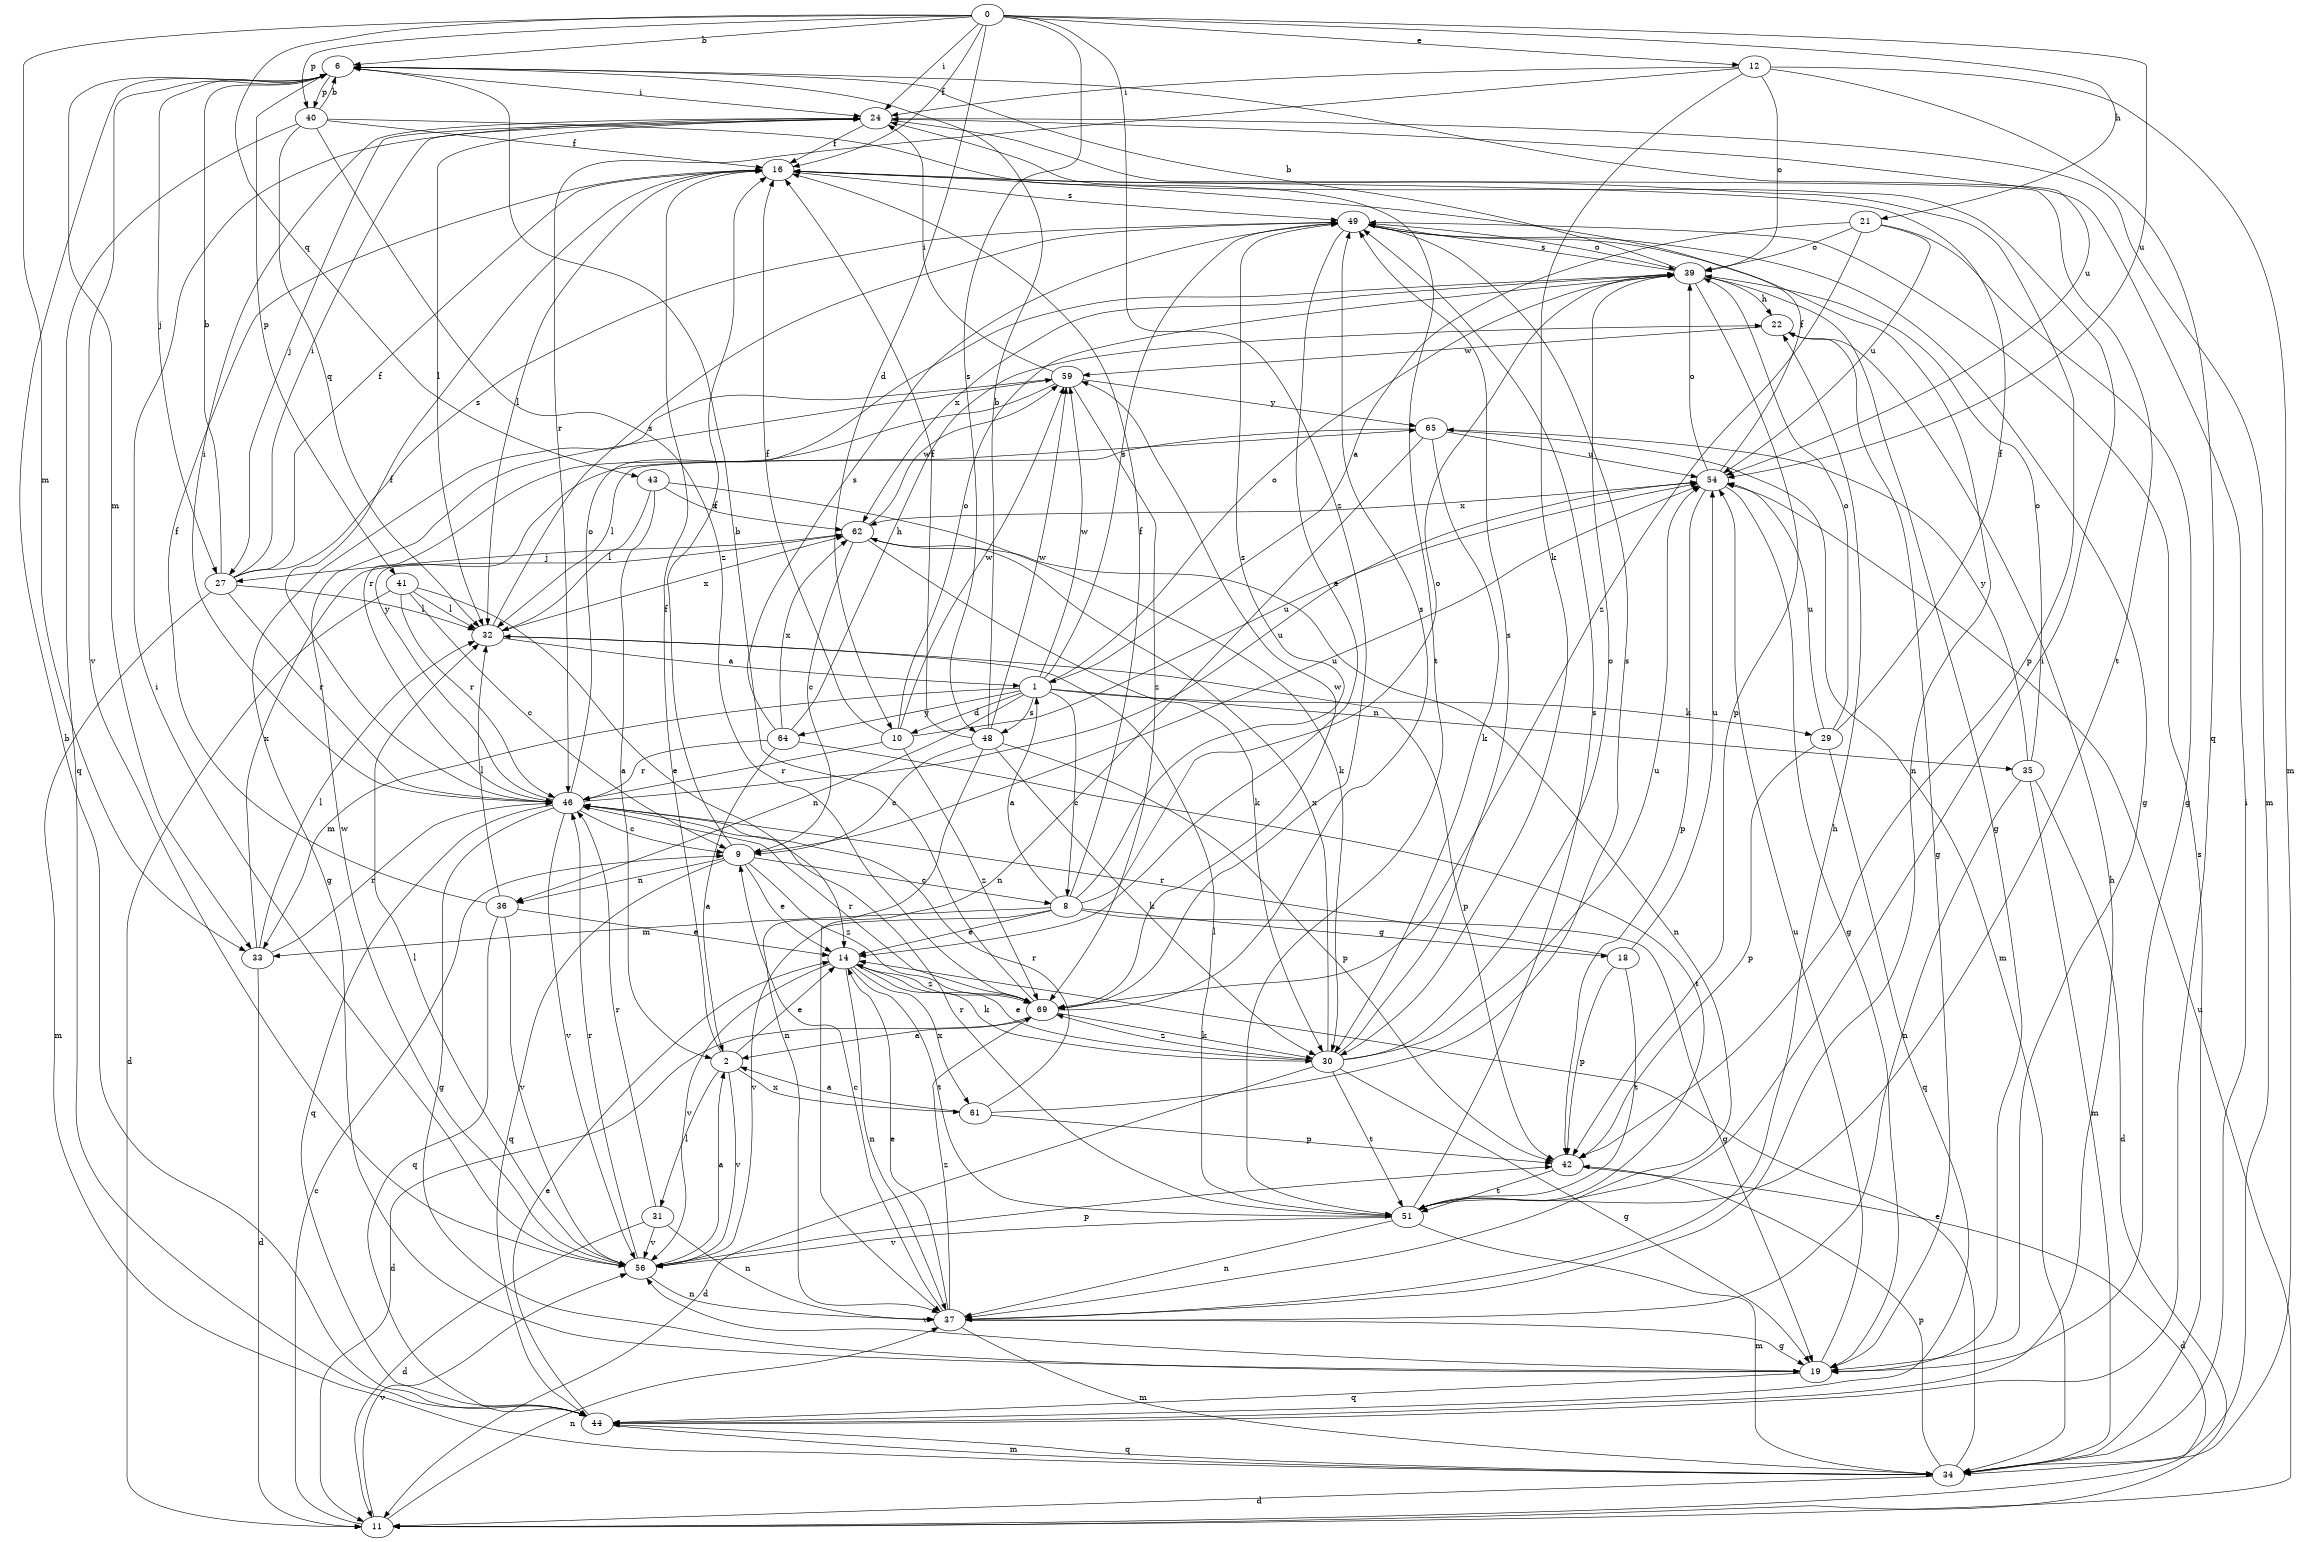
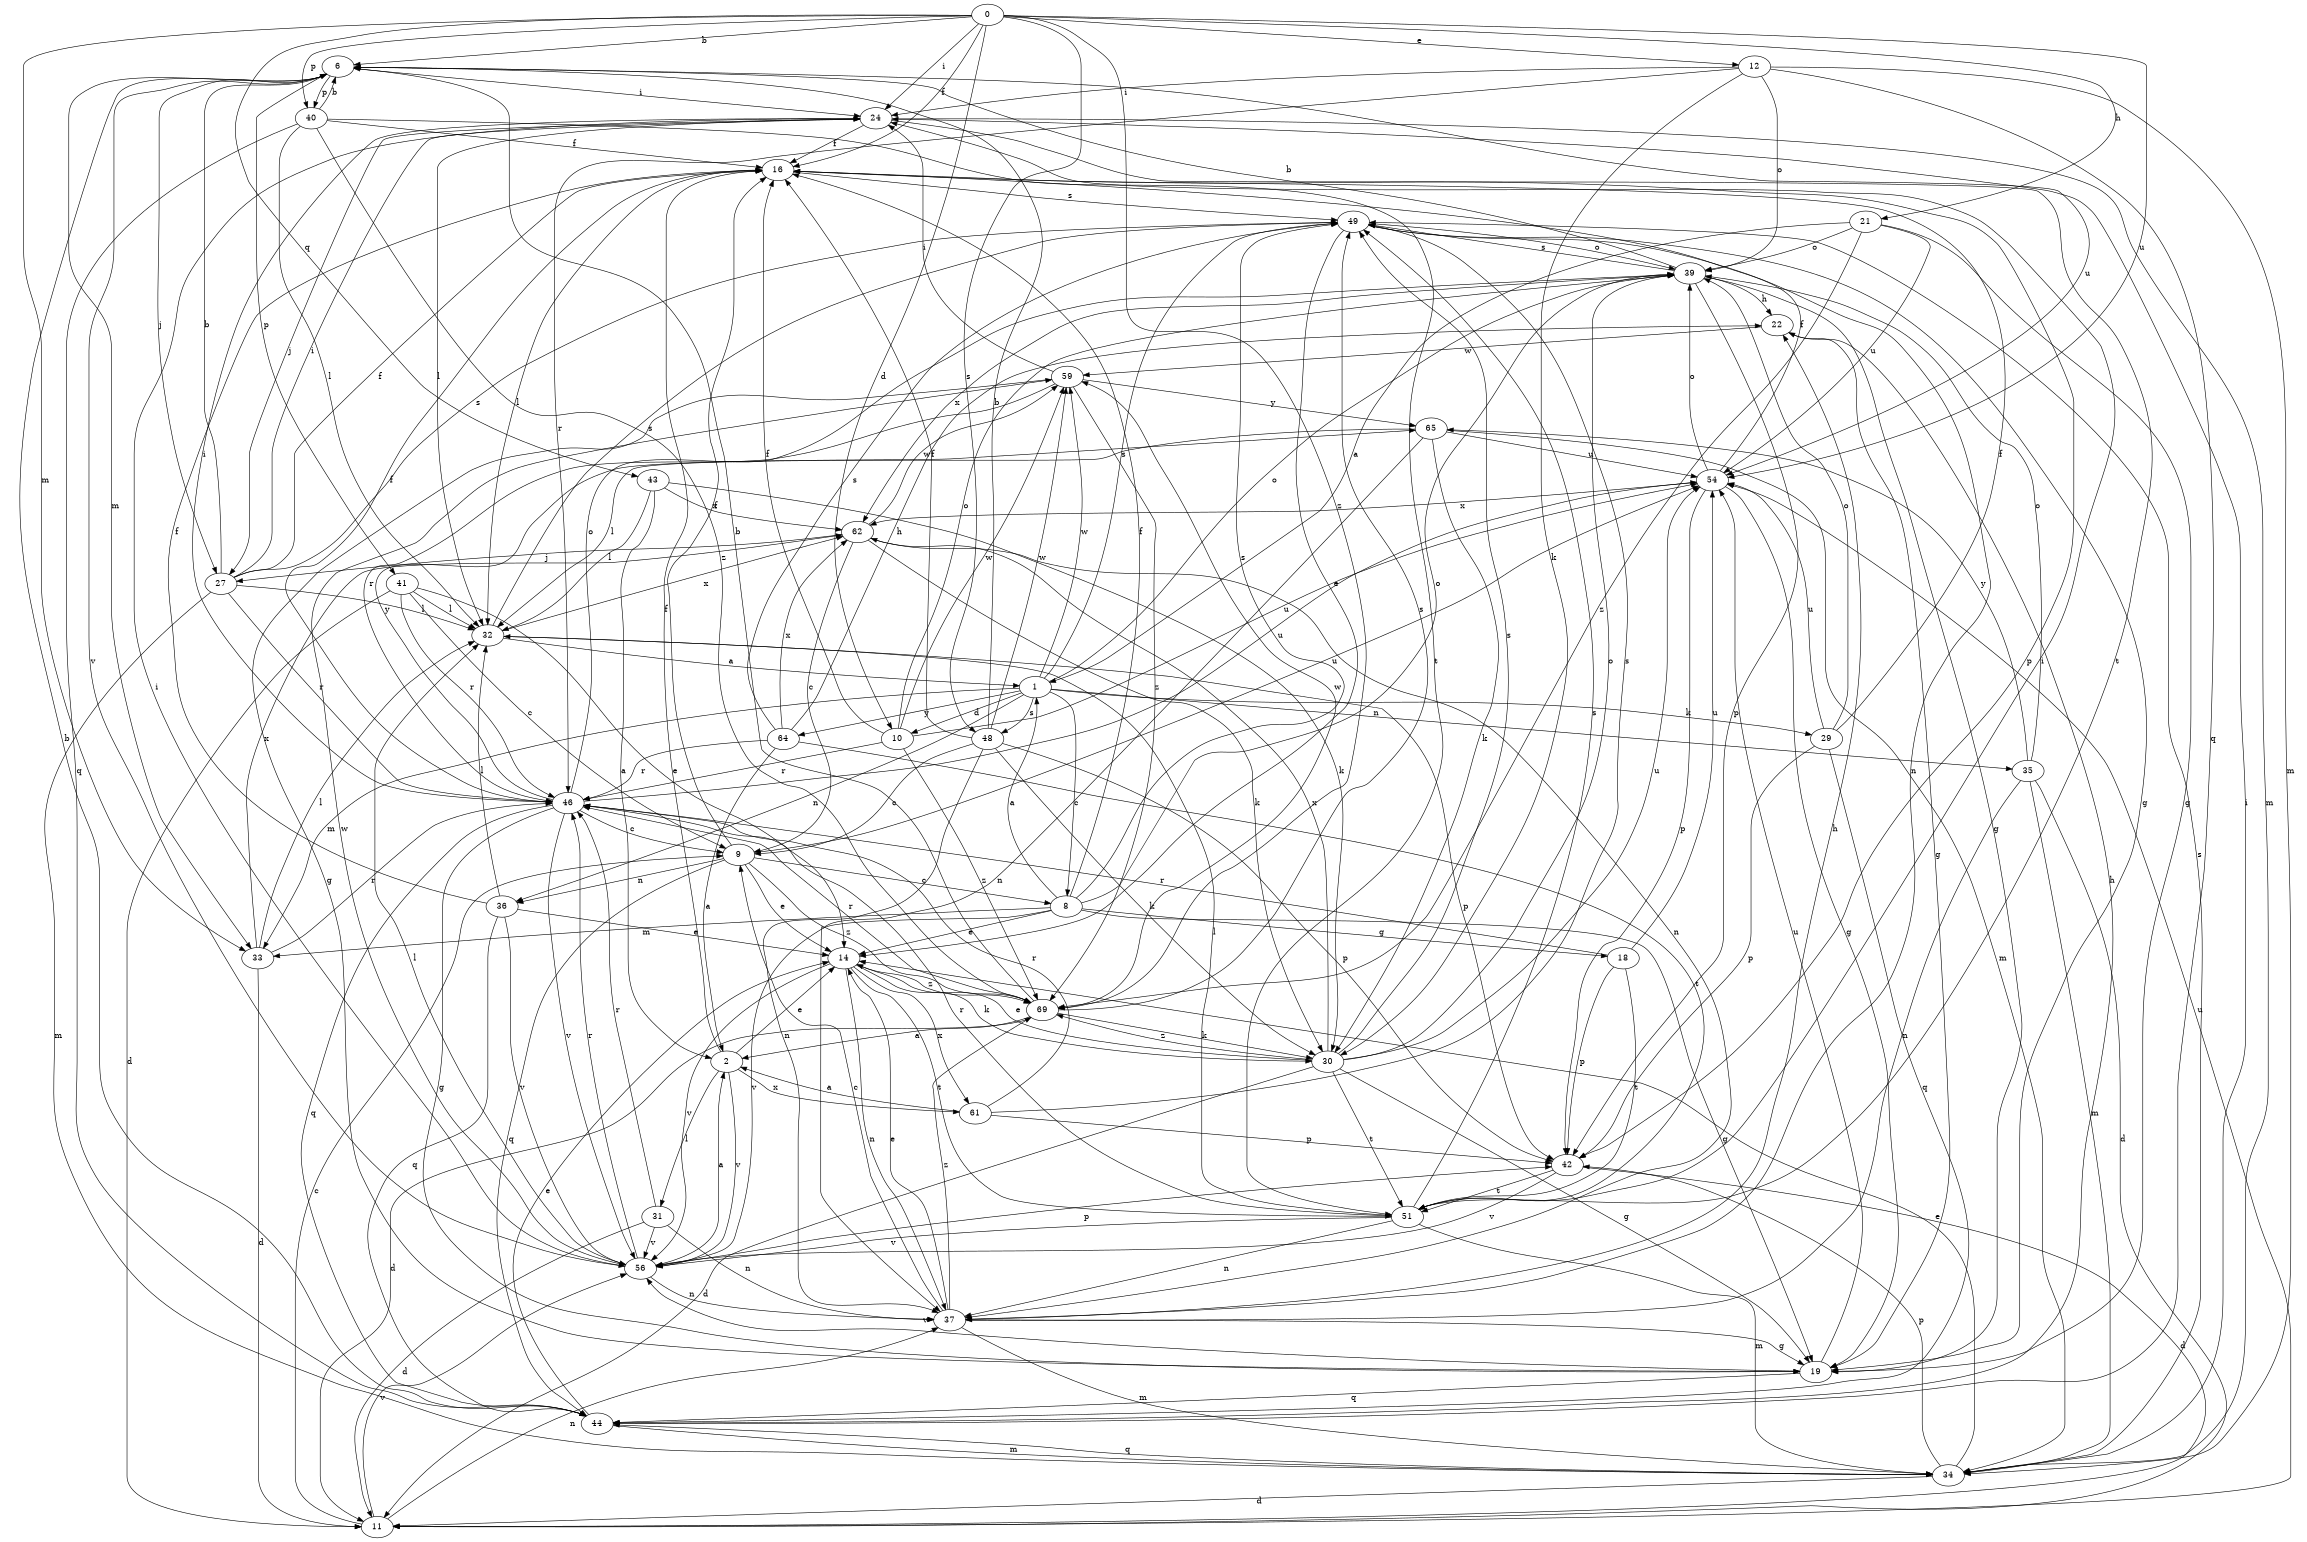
(330, 377) -> (330, 377)
none -> (1115, 1250)
